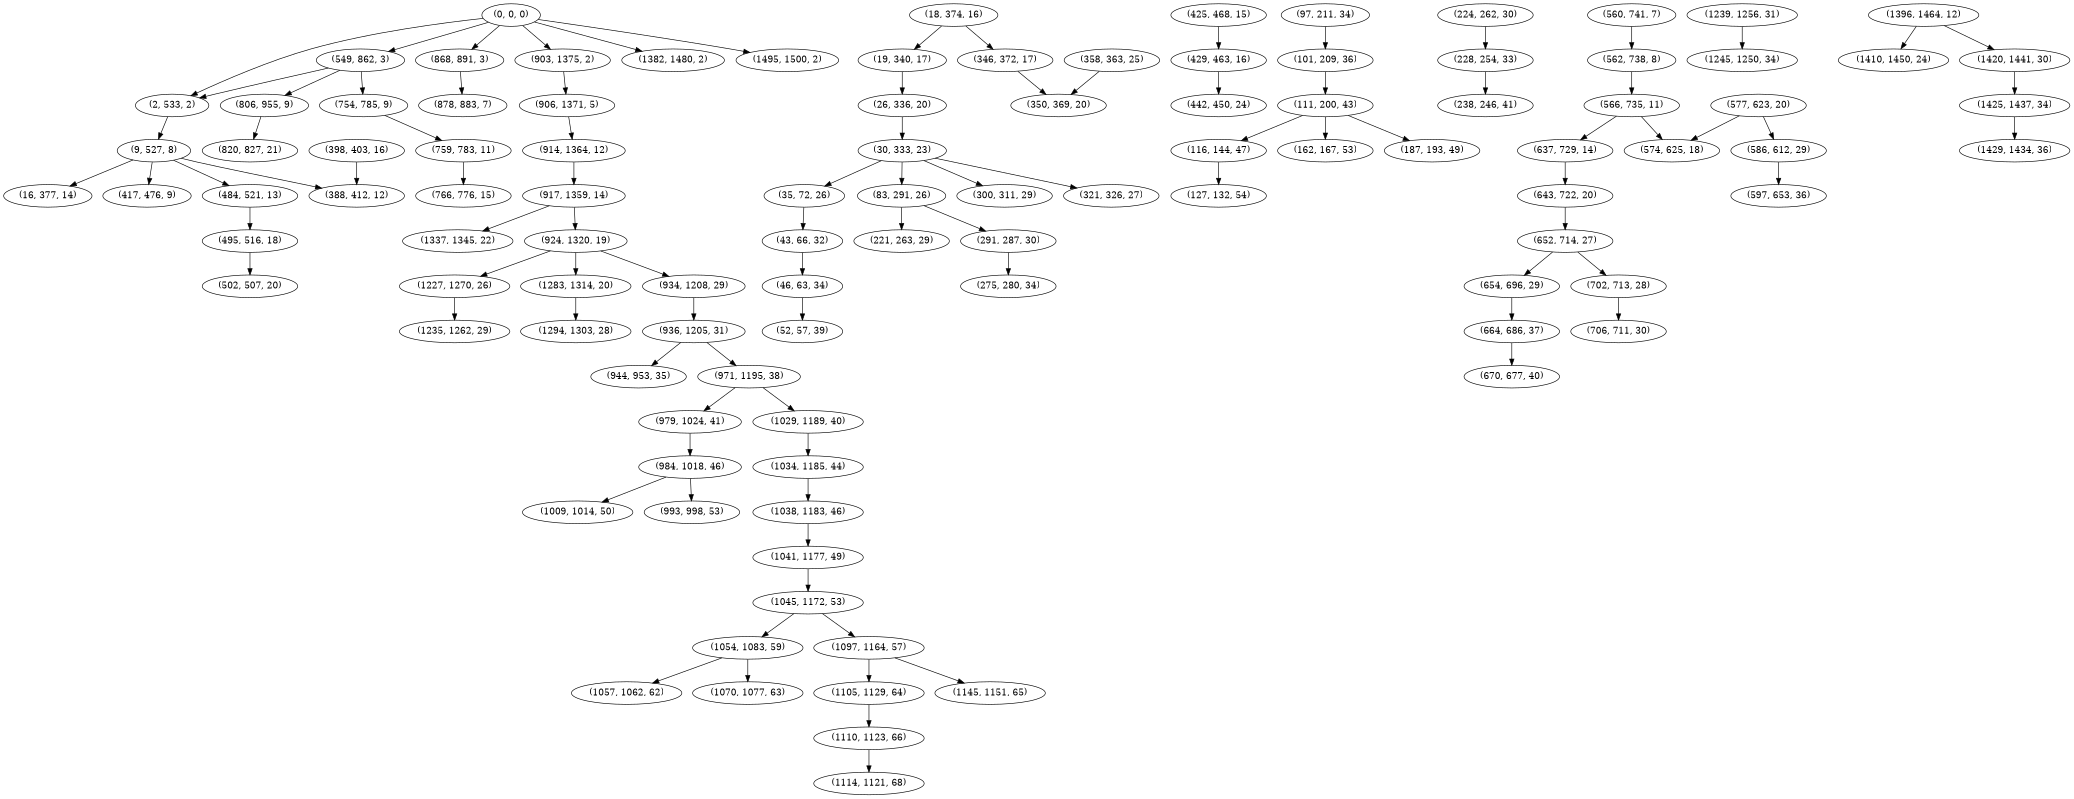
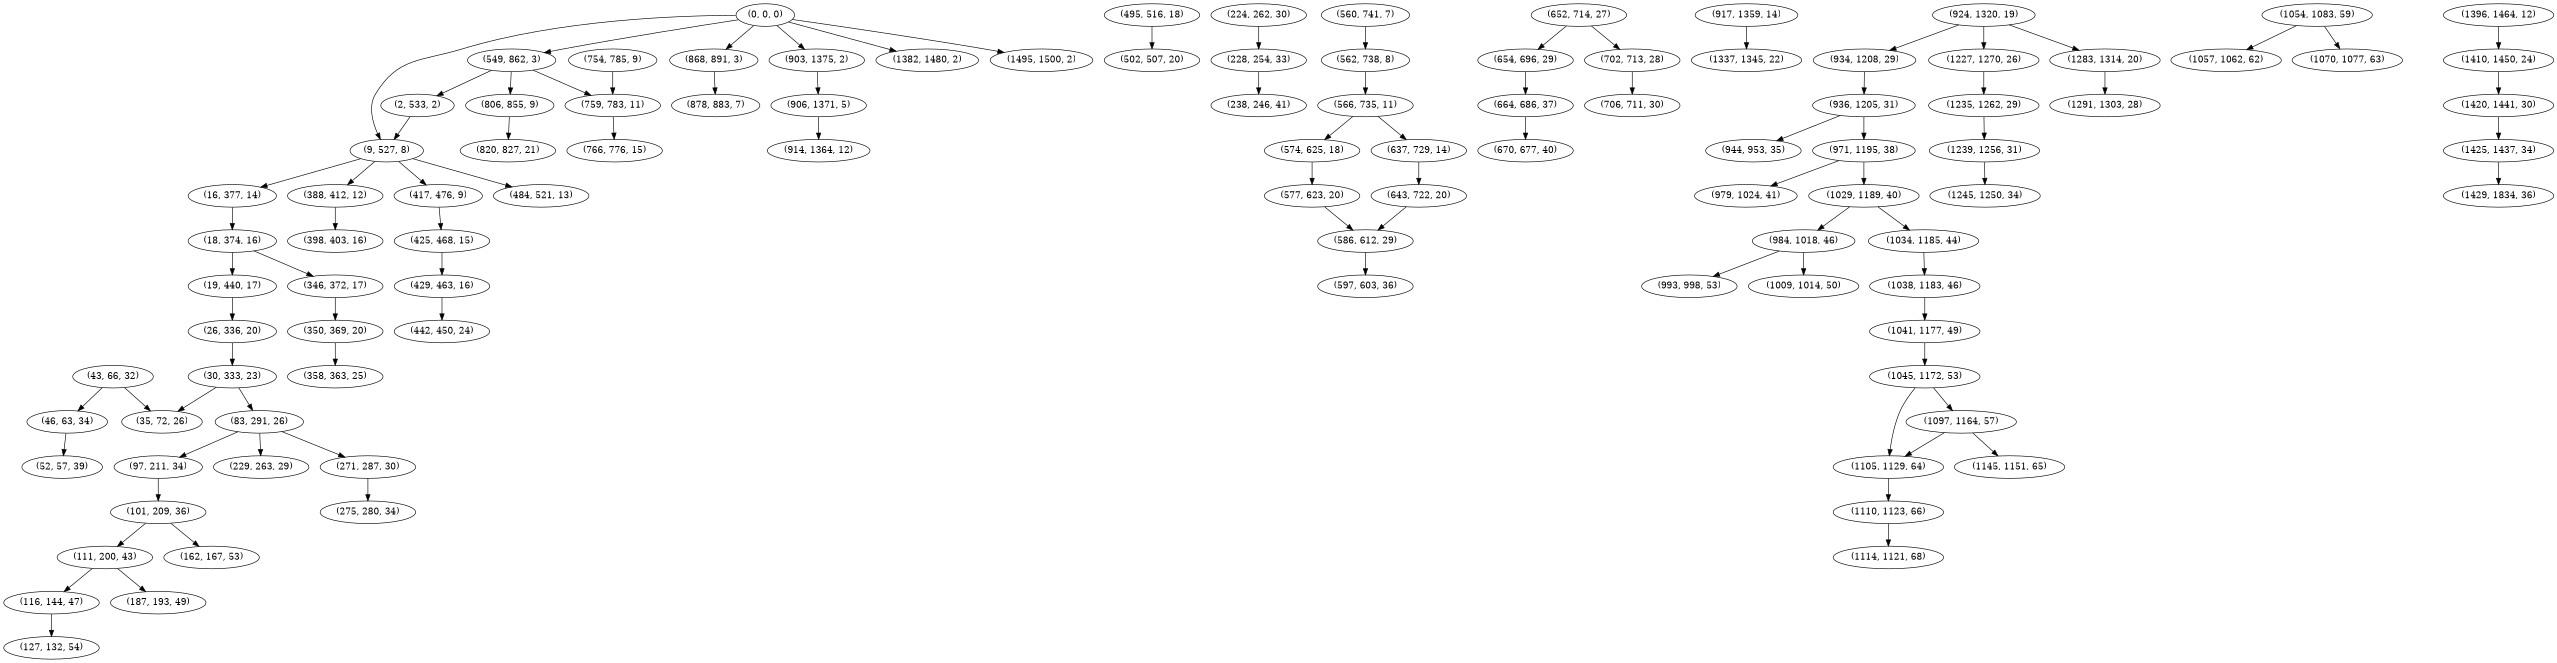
(1966, 36) -> (2499, 80)
(336, 42) -> (527, 33)
(902, 60) -> (232, 286)
(362, 80) -> (559, 82)
(1088, 81) -> (335, 351)
(264, 105) -> (510, 105)
(1325, 125) -> (182, 533)
none -> (1984, 125)
(1718, 127) -> (1312, 170)
(2015, 151) -> (2499, 196)
(357, 170) -> (335, 215)
(574, 170) -> none
(1005, 196) -> none
(1111, 196) -> none
(1779, 196) -> (1365, 286)
none -> (232, 215)
(250, 215) -> none
none -> (440, 215)
(575, 215) -> none
(803, 215) -> (135, 397)
(1565, 215) -> (1395, 216)
(902, 241) -> (261, 467)
(1008, 241) -> (368, 467)
(576, 331) -> (2105, 105)
(690, 441) -> (1836, 217)
none -> (212, 443)
(780, 623) -> (1898, 417)
